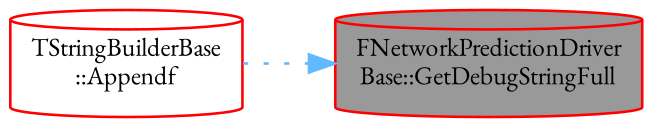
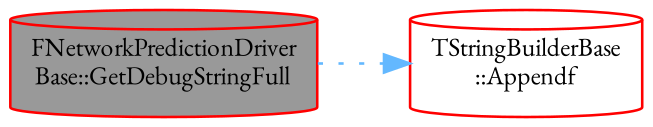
(276, 64) -> (351, 64)
